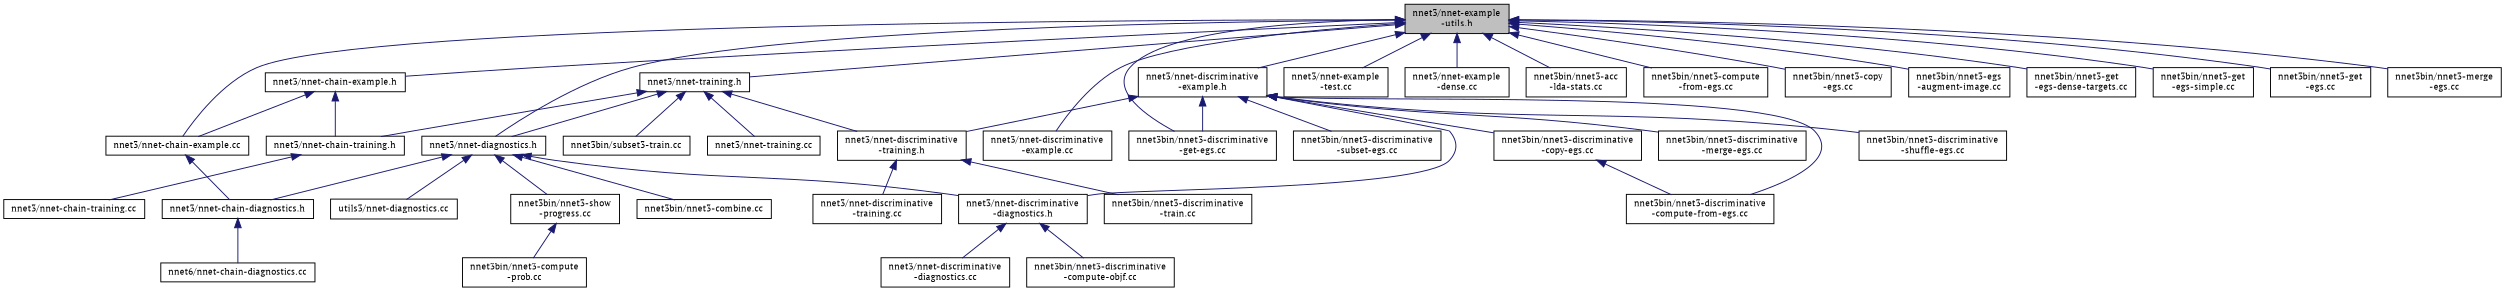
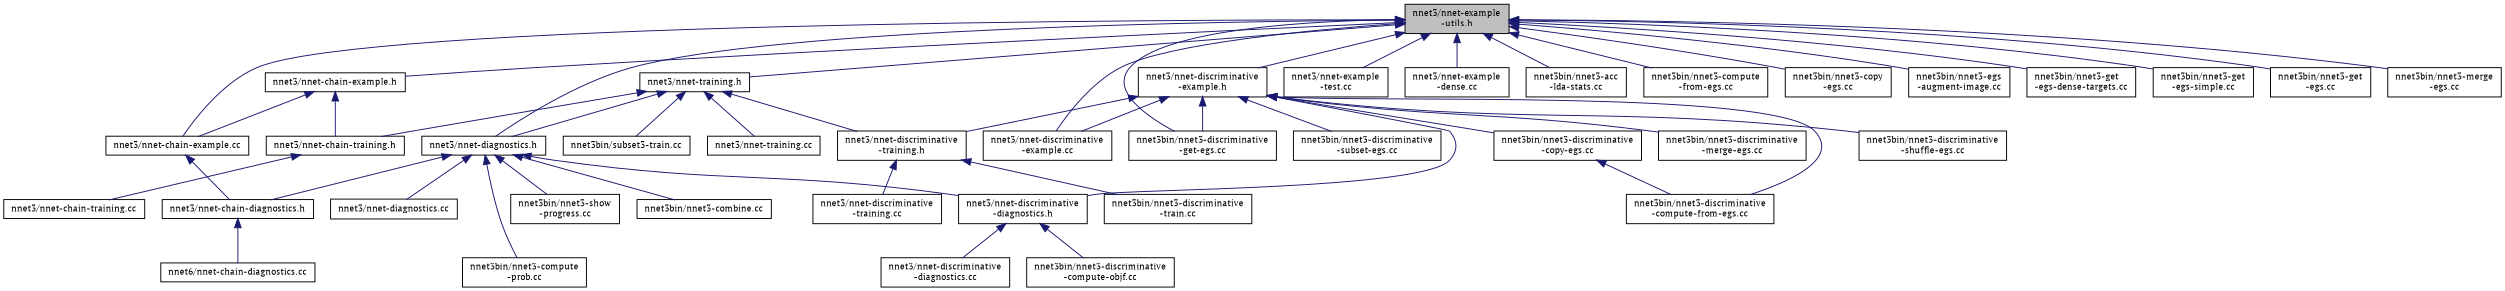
none -> (1121, 116)
(394, 209) -> (394, 209)
(542, 245) -> (498, 212)
